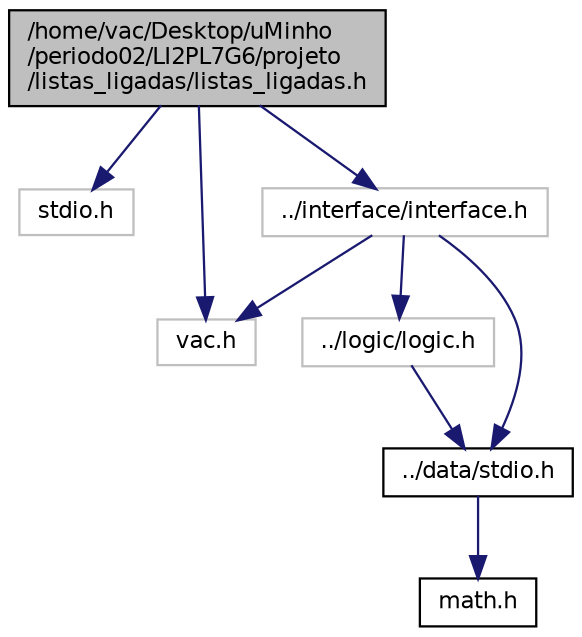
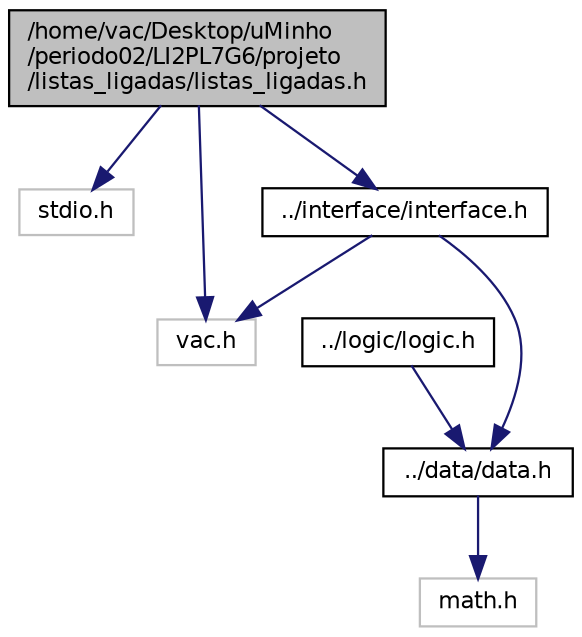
(405, 212) -> (405, 212)
(402, 266) -> none
(398, 342) -> (398, 342)
(478, 472) -> (478, 472)
(478, 602) -> (478, 602)
